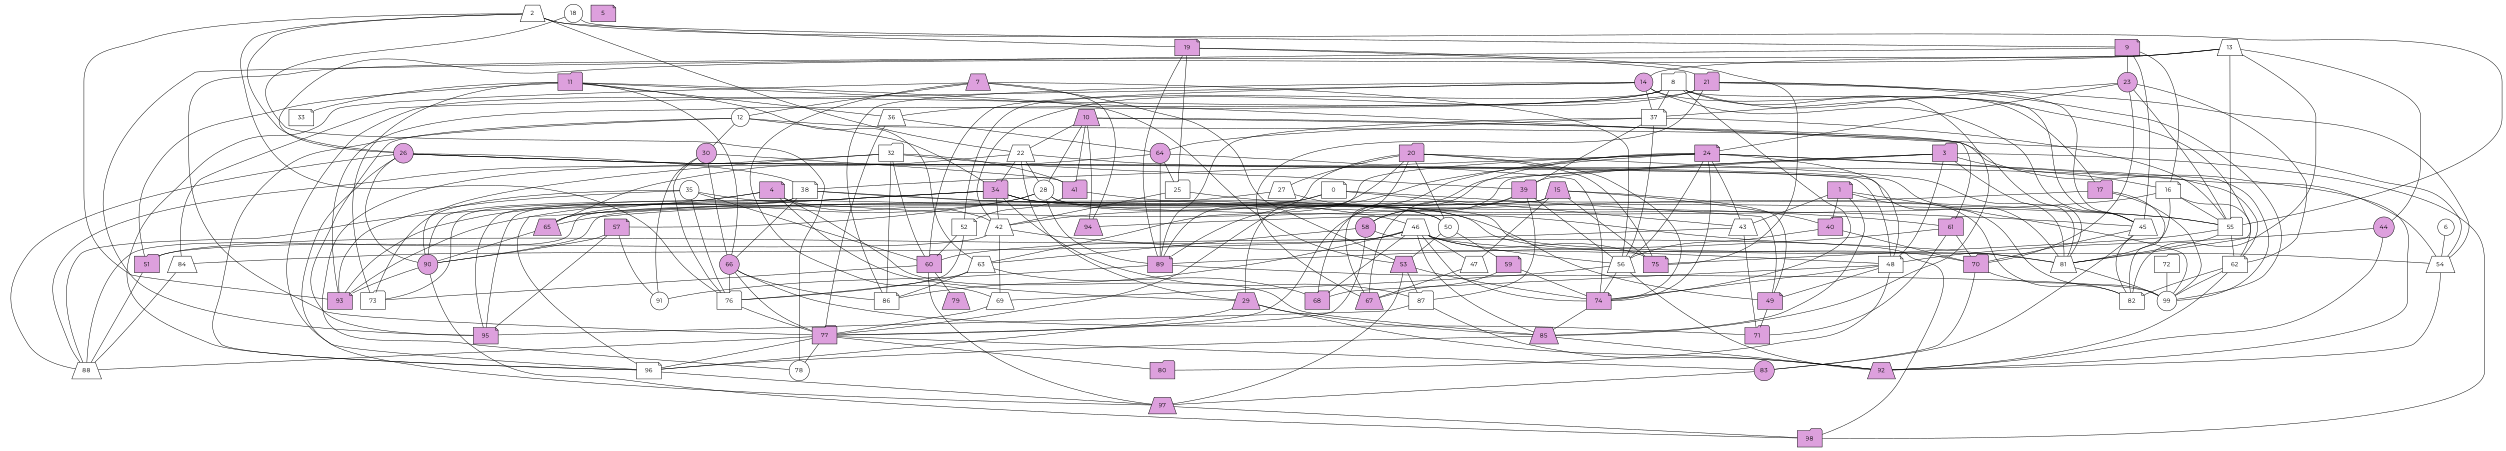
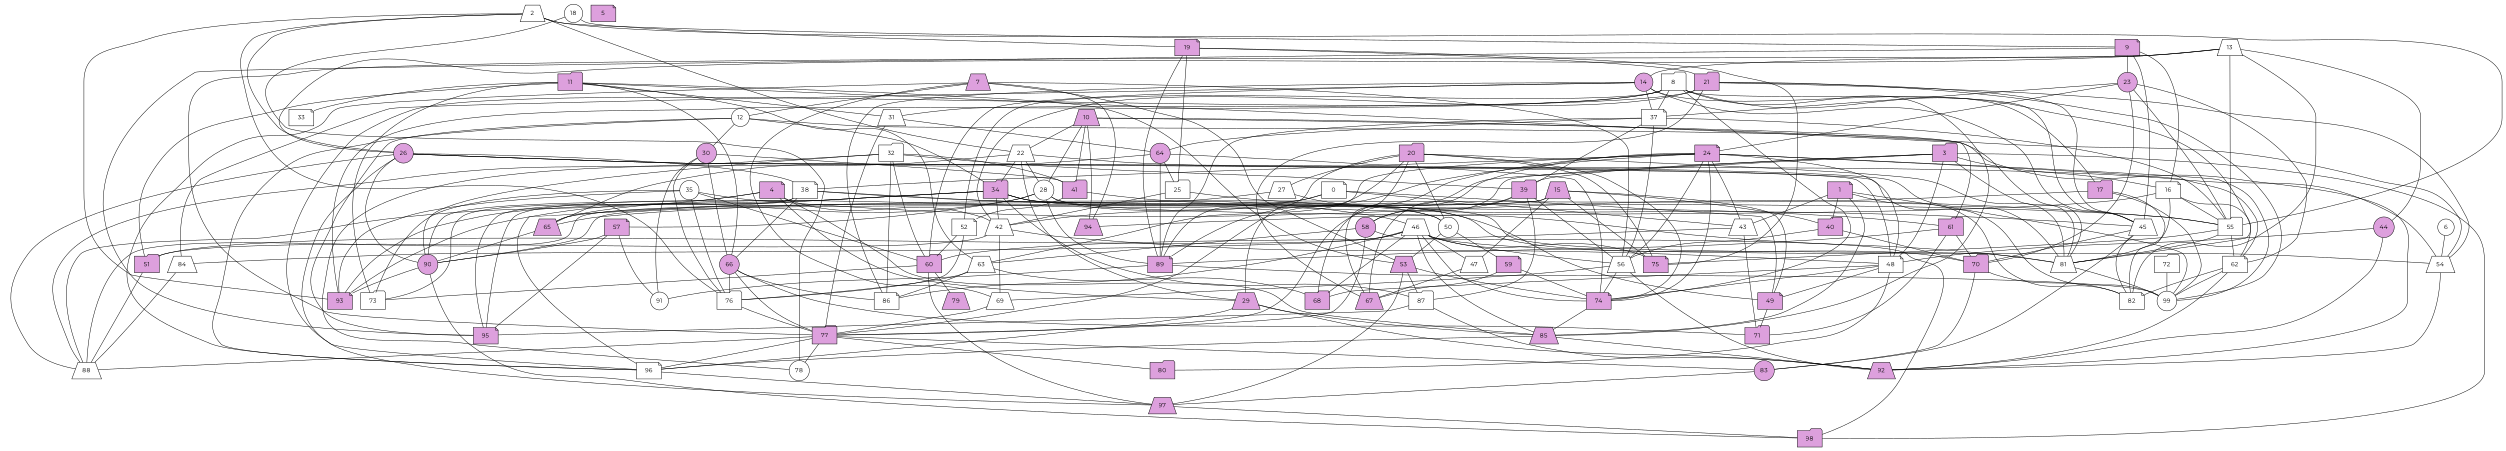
(892, 118) -> (892, 118)
